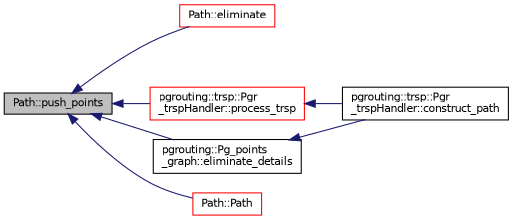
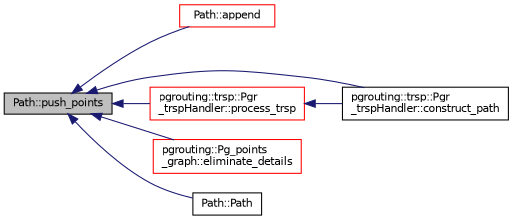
(227, 16) -> (227, 16)
(333, 128) -> (230, 71)
(227, 156) -> (227, 156)
(227, 204) -> (227, 204)
